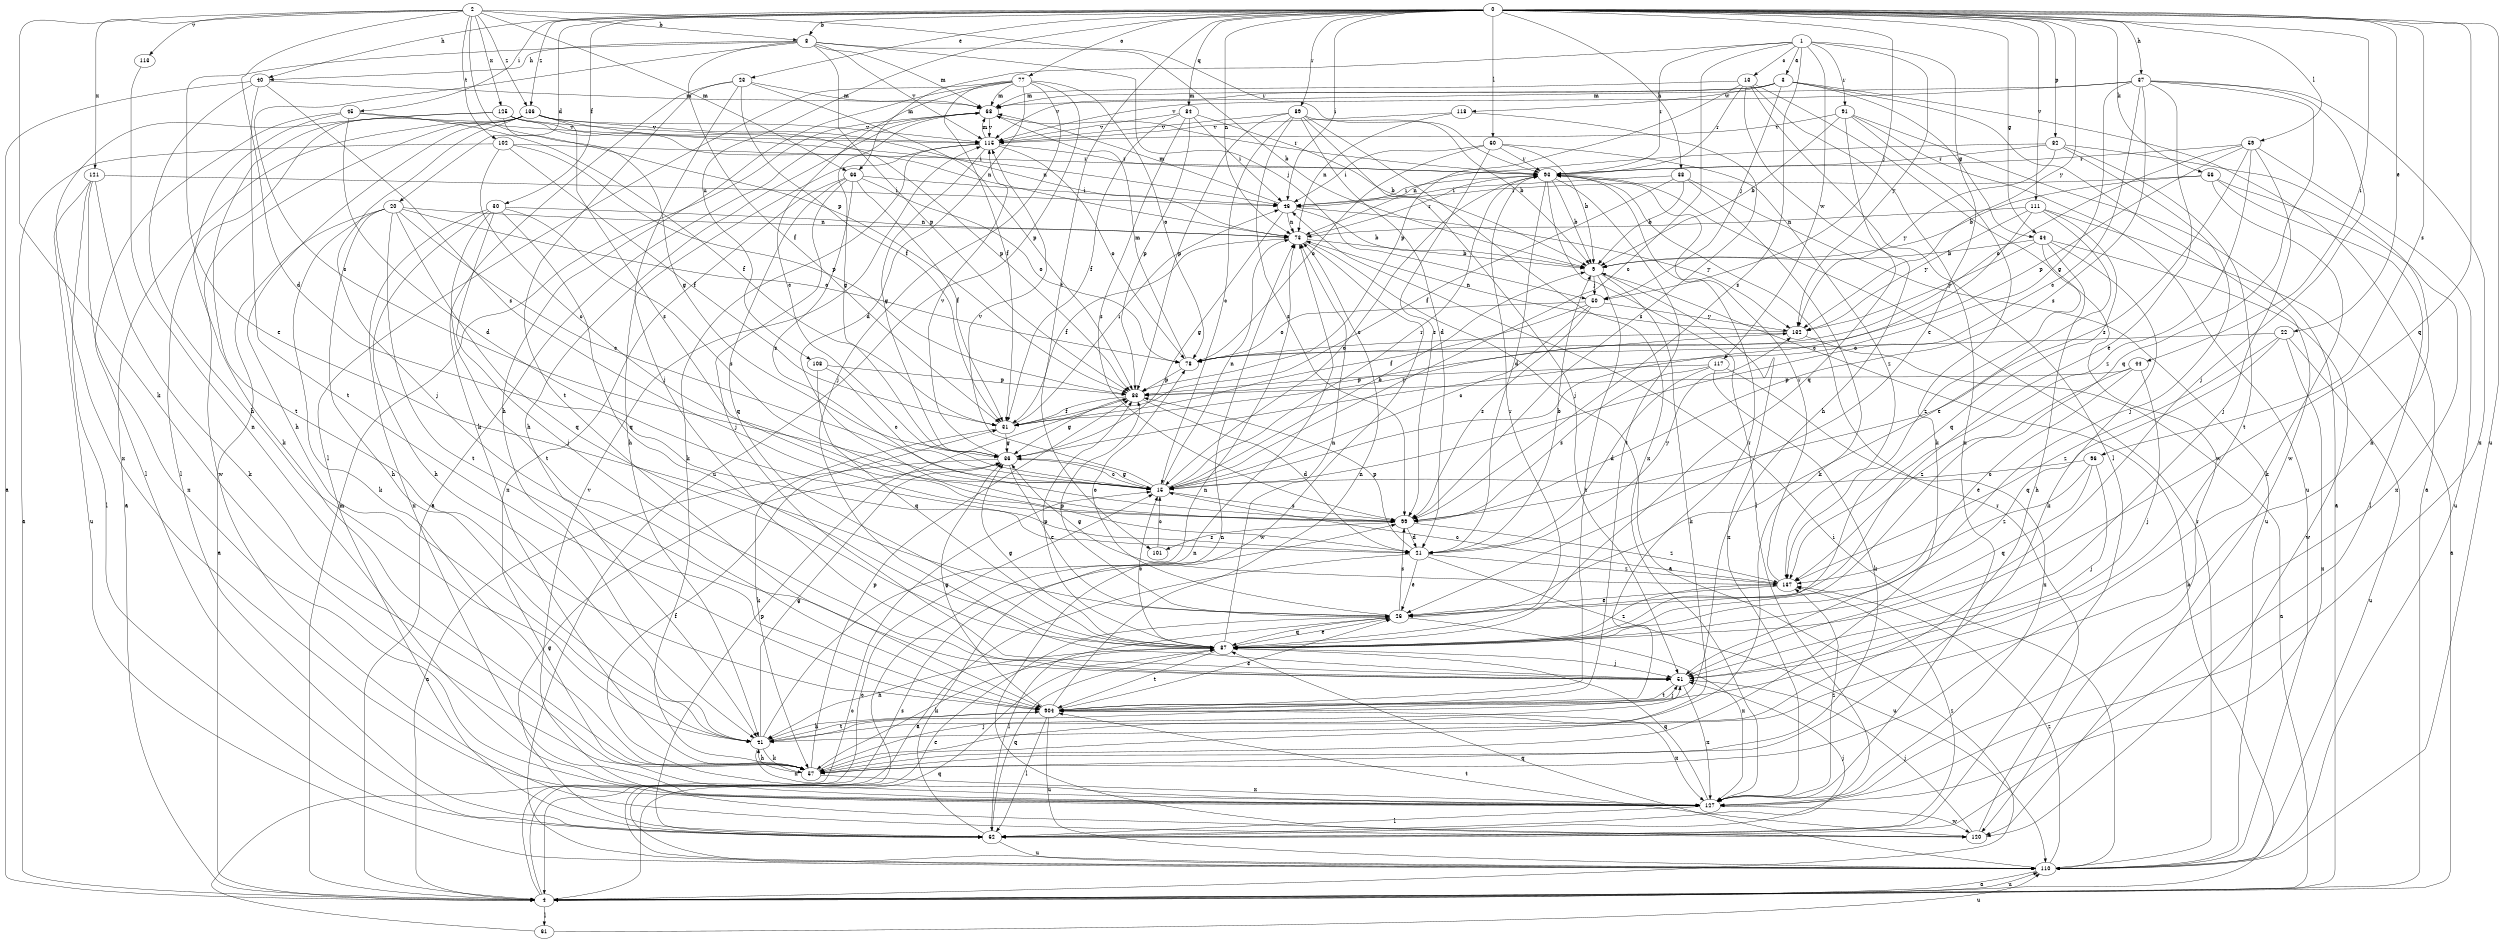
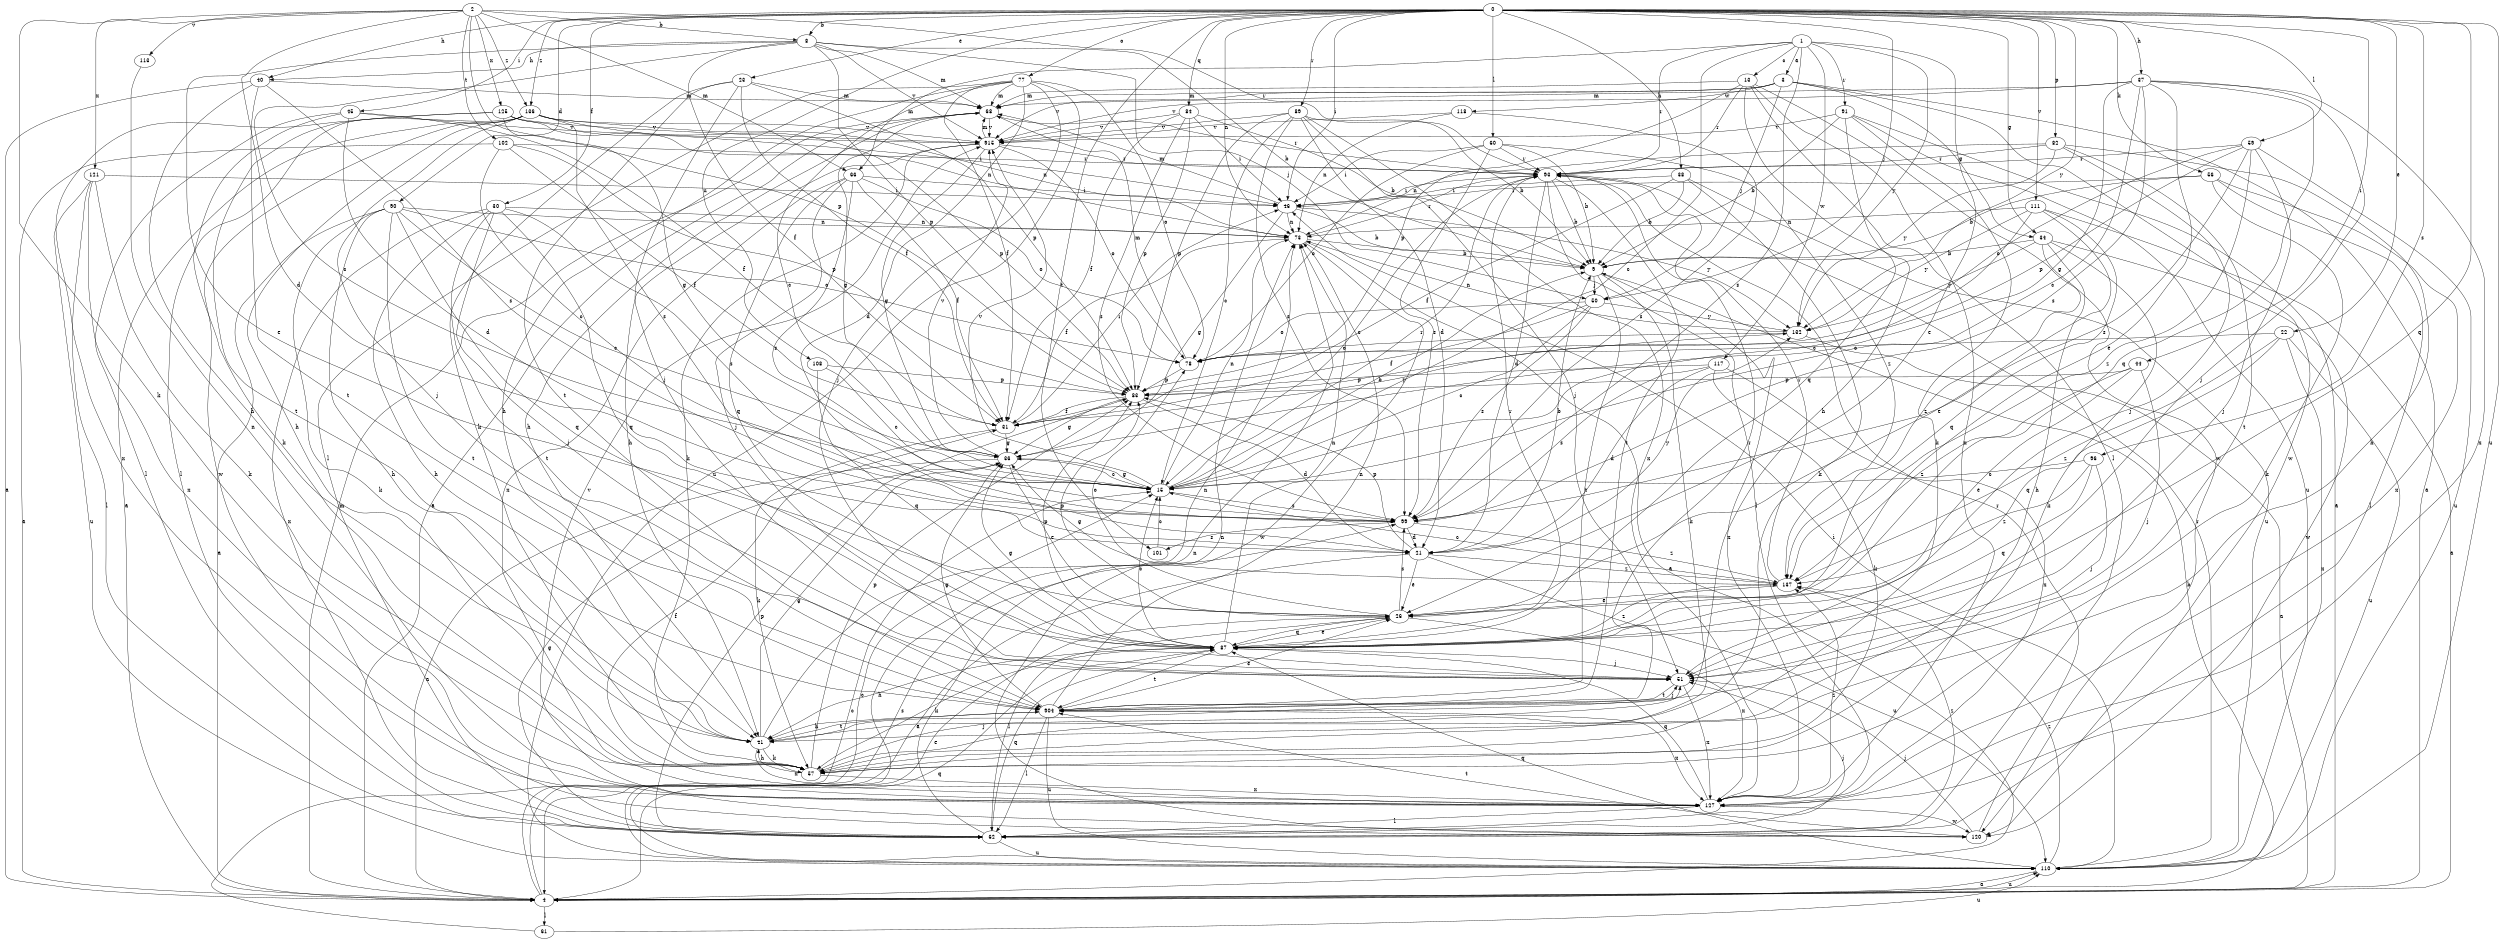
(989, 144) -> (989, 144)
(393, 207) -> (393, 207)
(664, 783) -> (380, 714)
